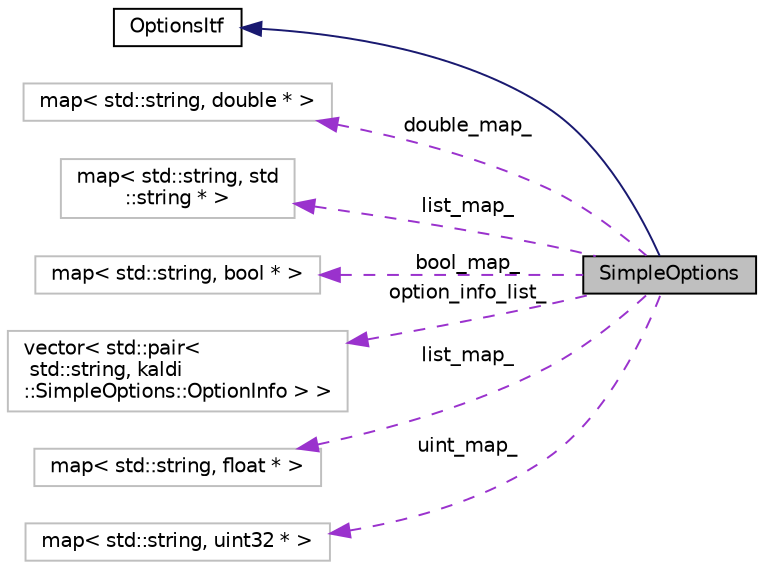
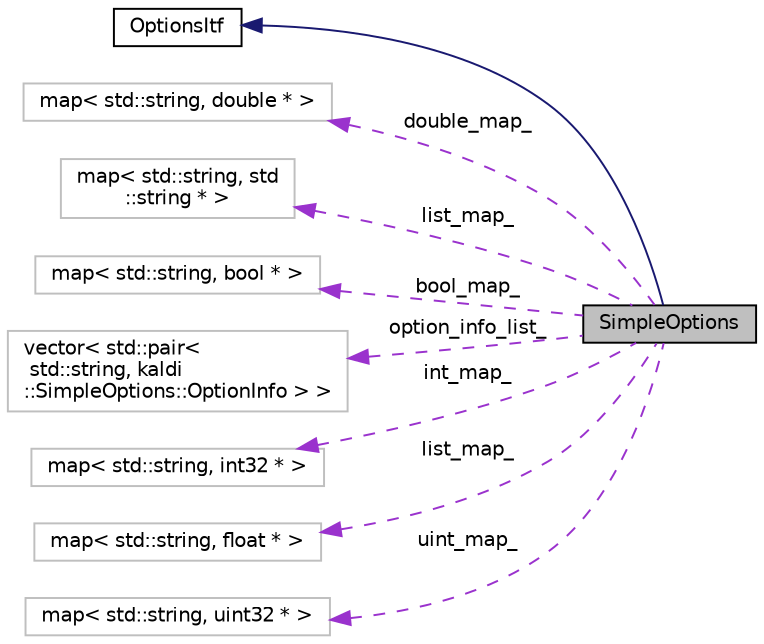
none -> (178, 467)
